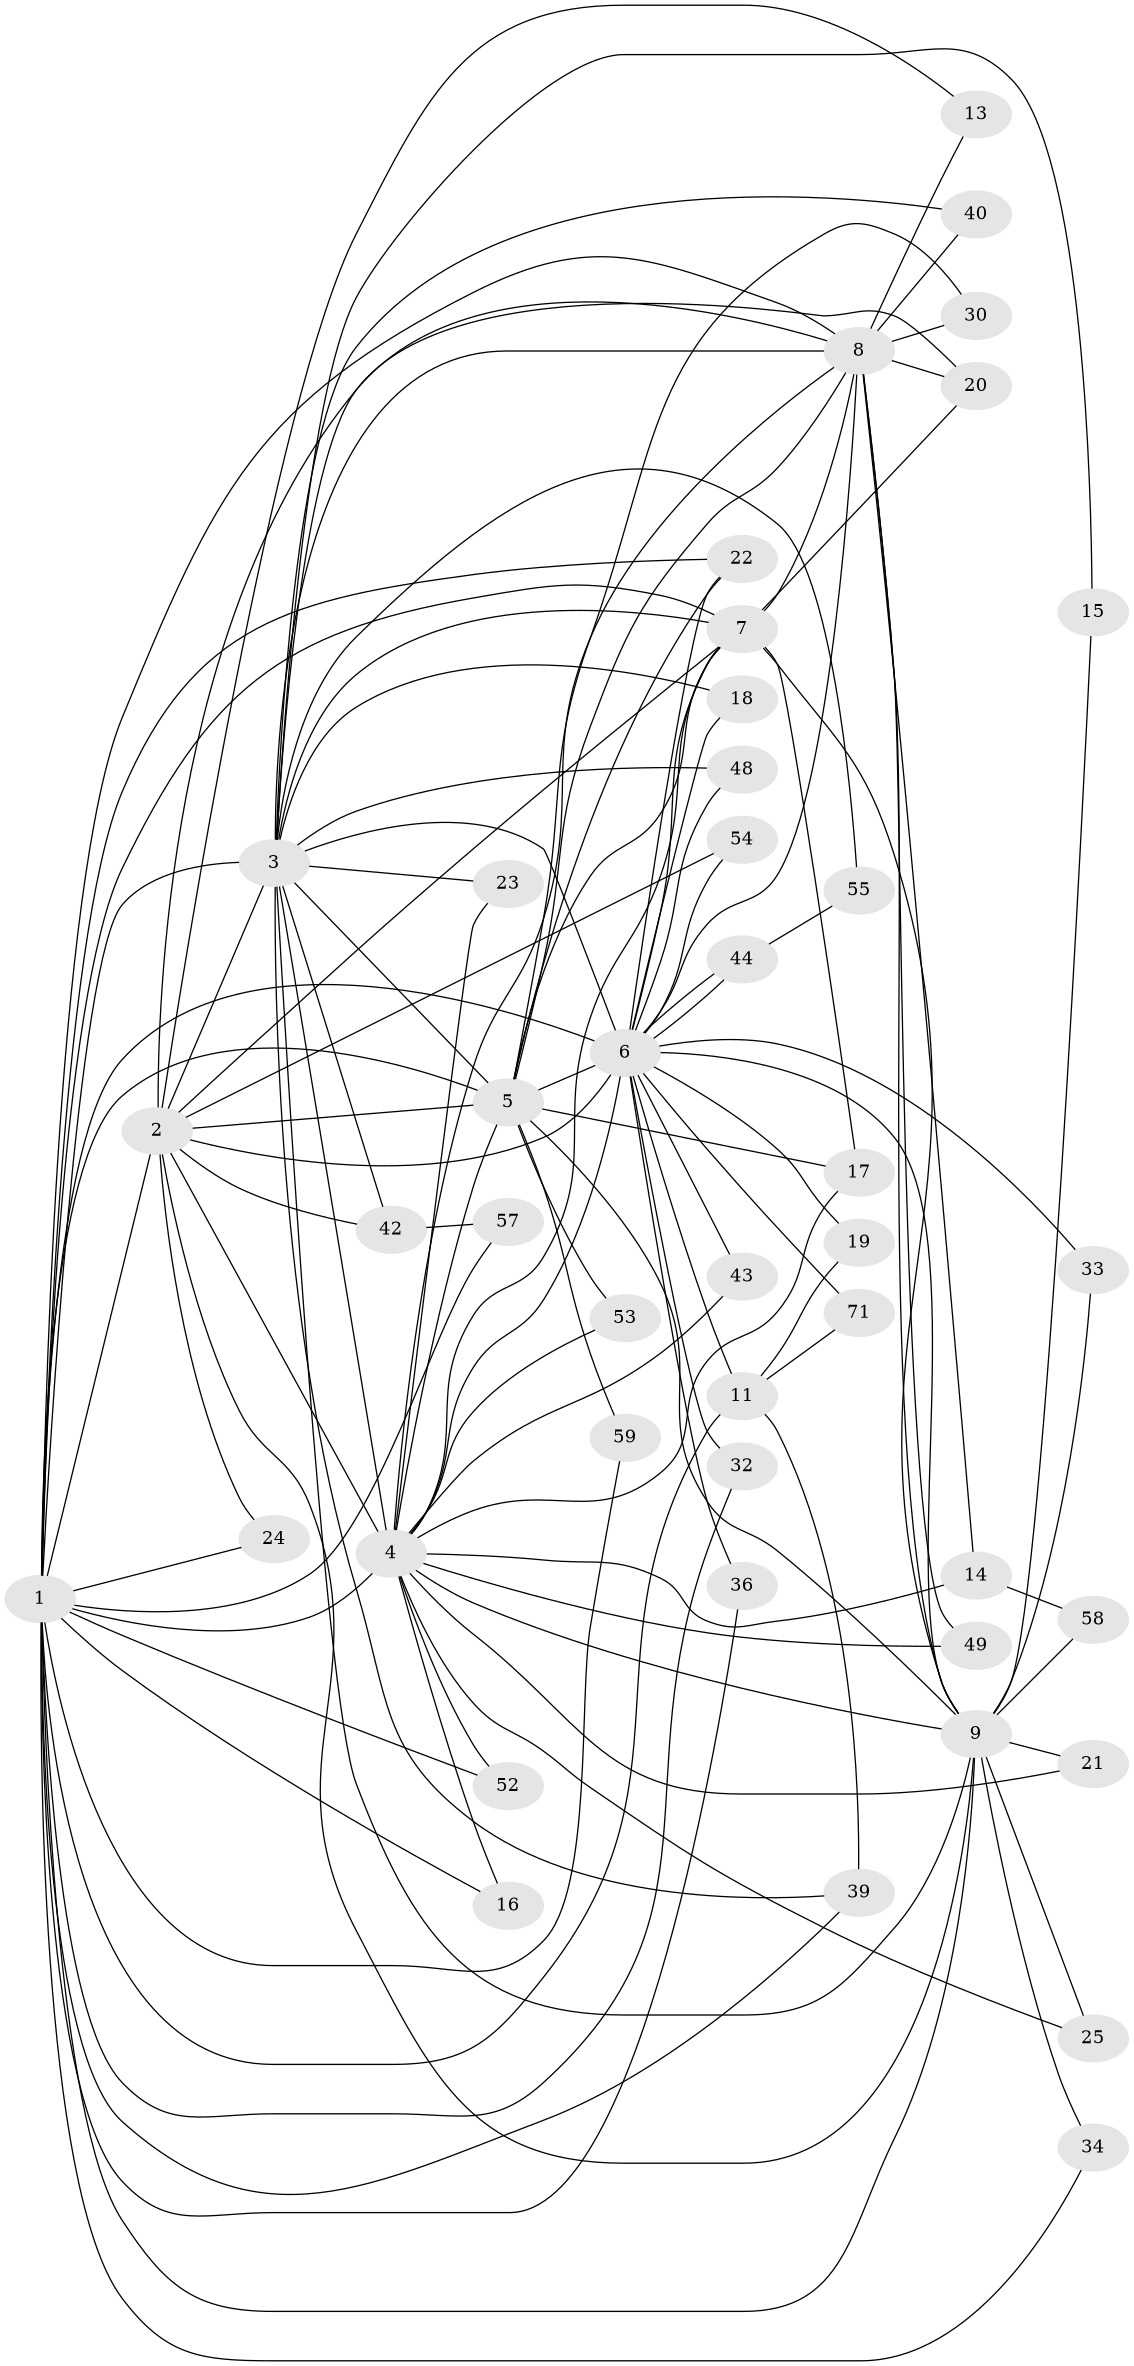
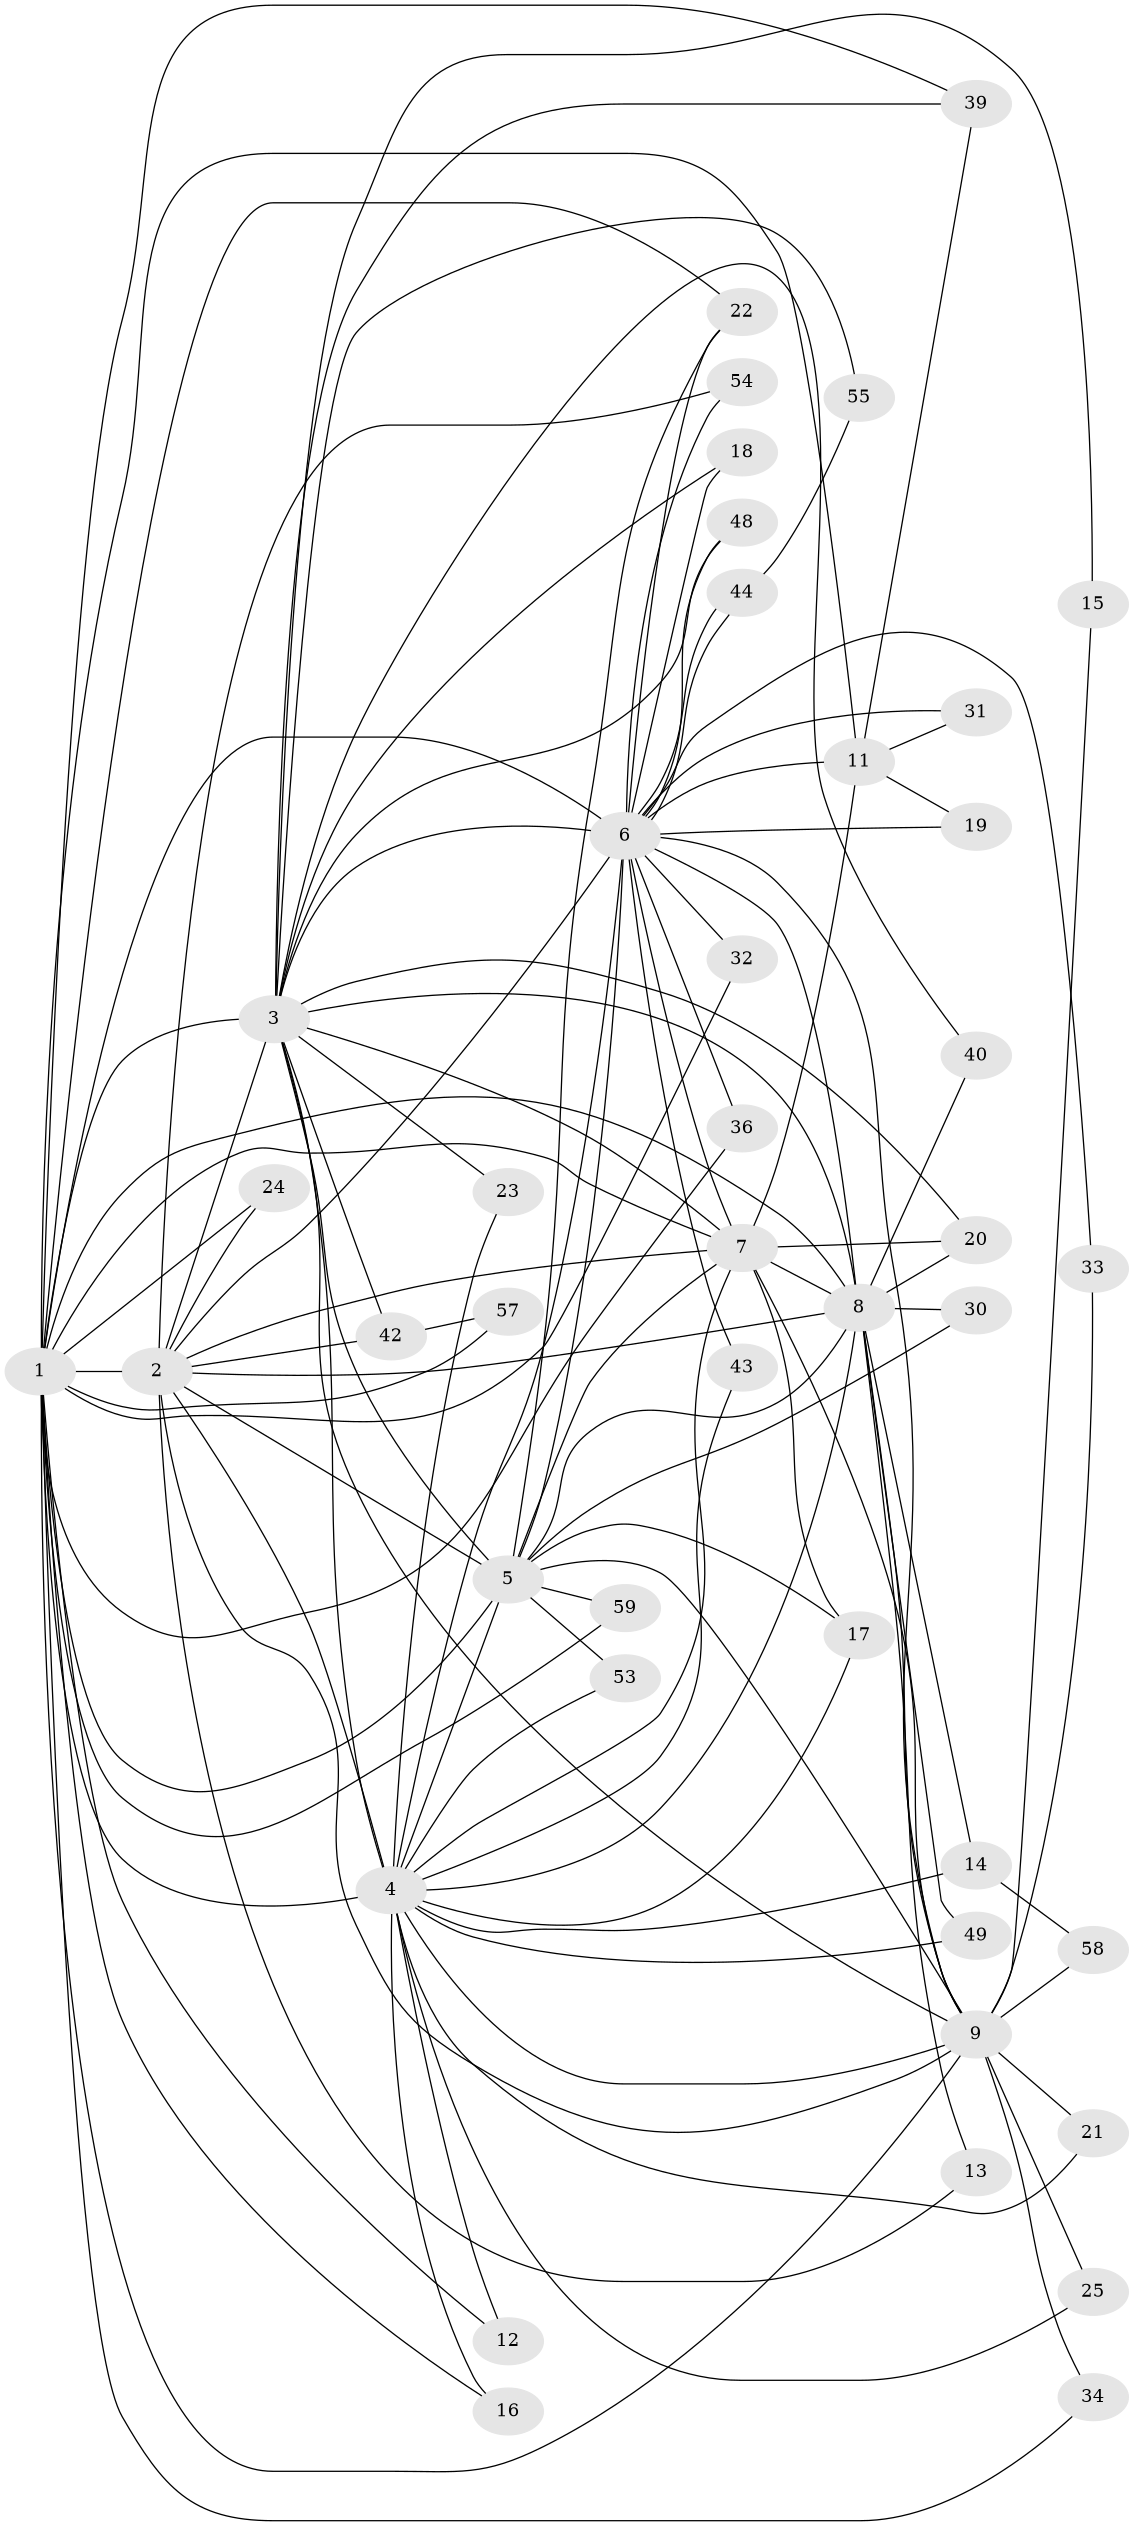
none -> (818, 997)
(859, 1313) -> (976, 712)
(508, 1786) -> (508, 2341)
